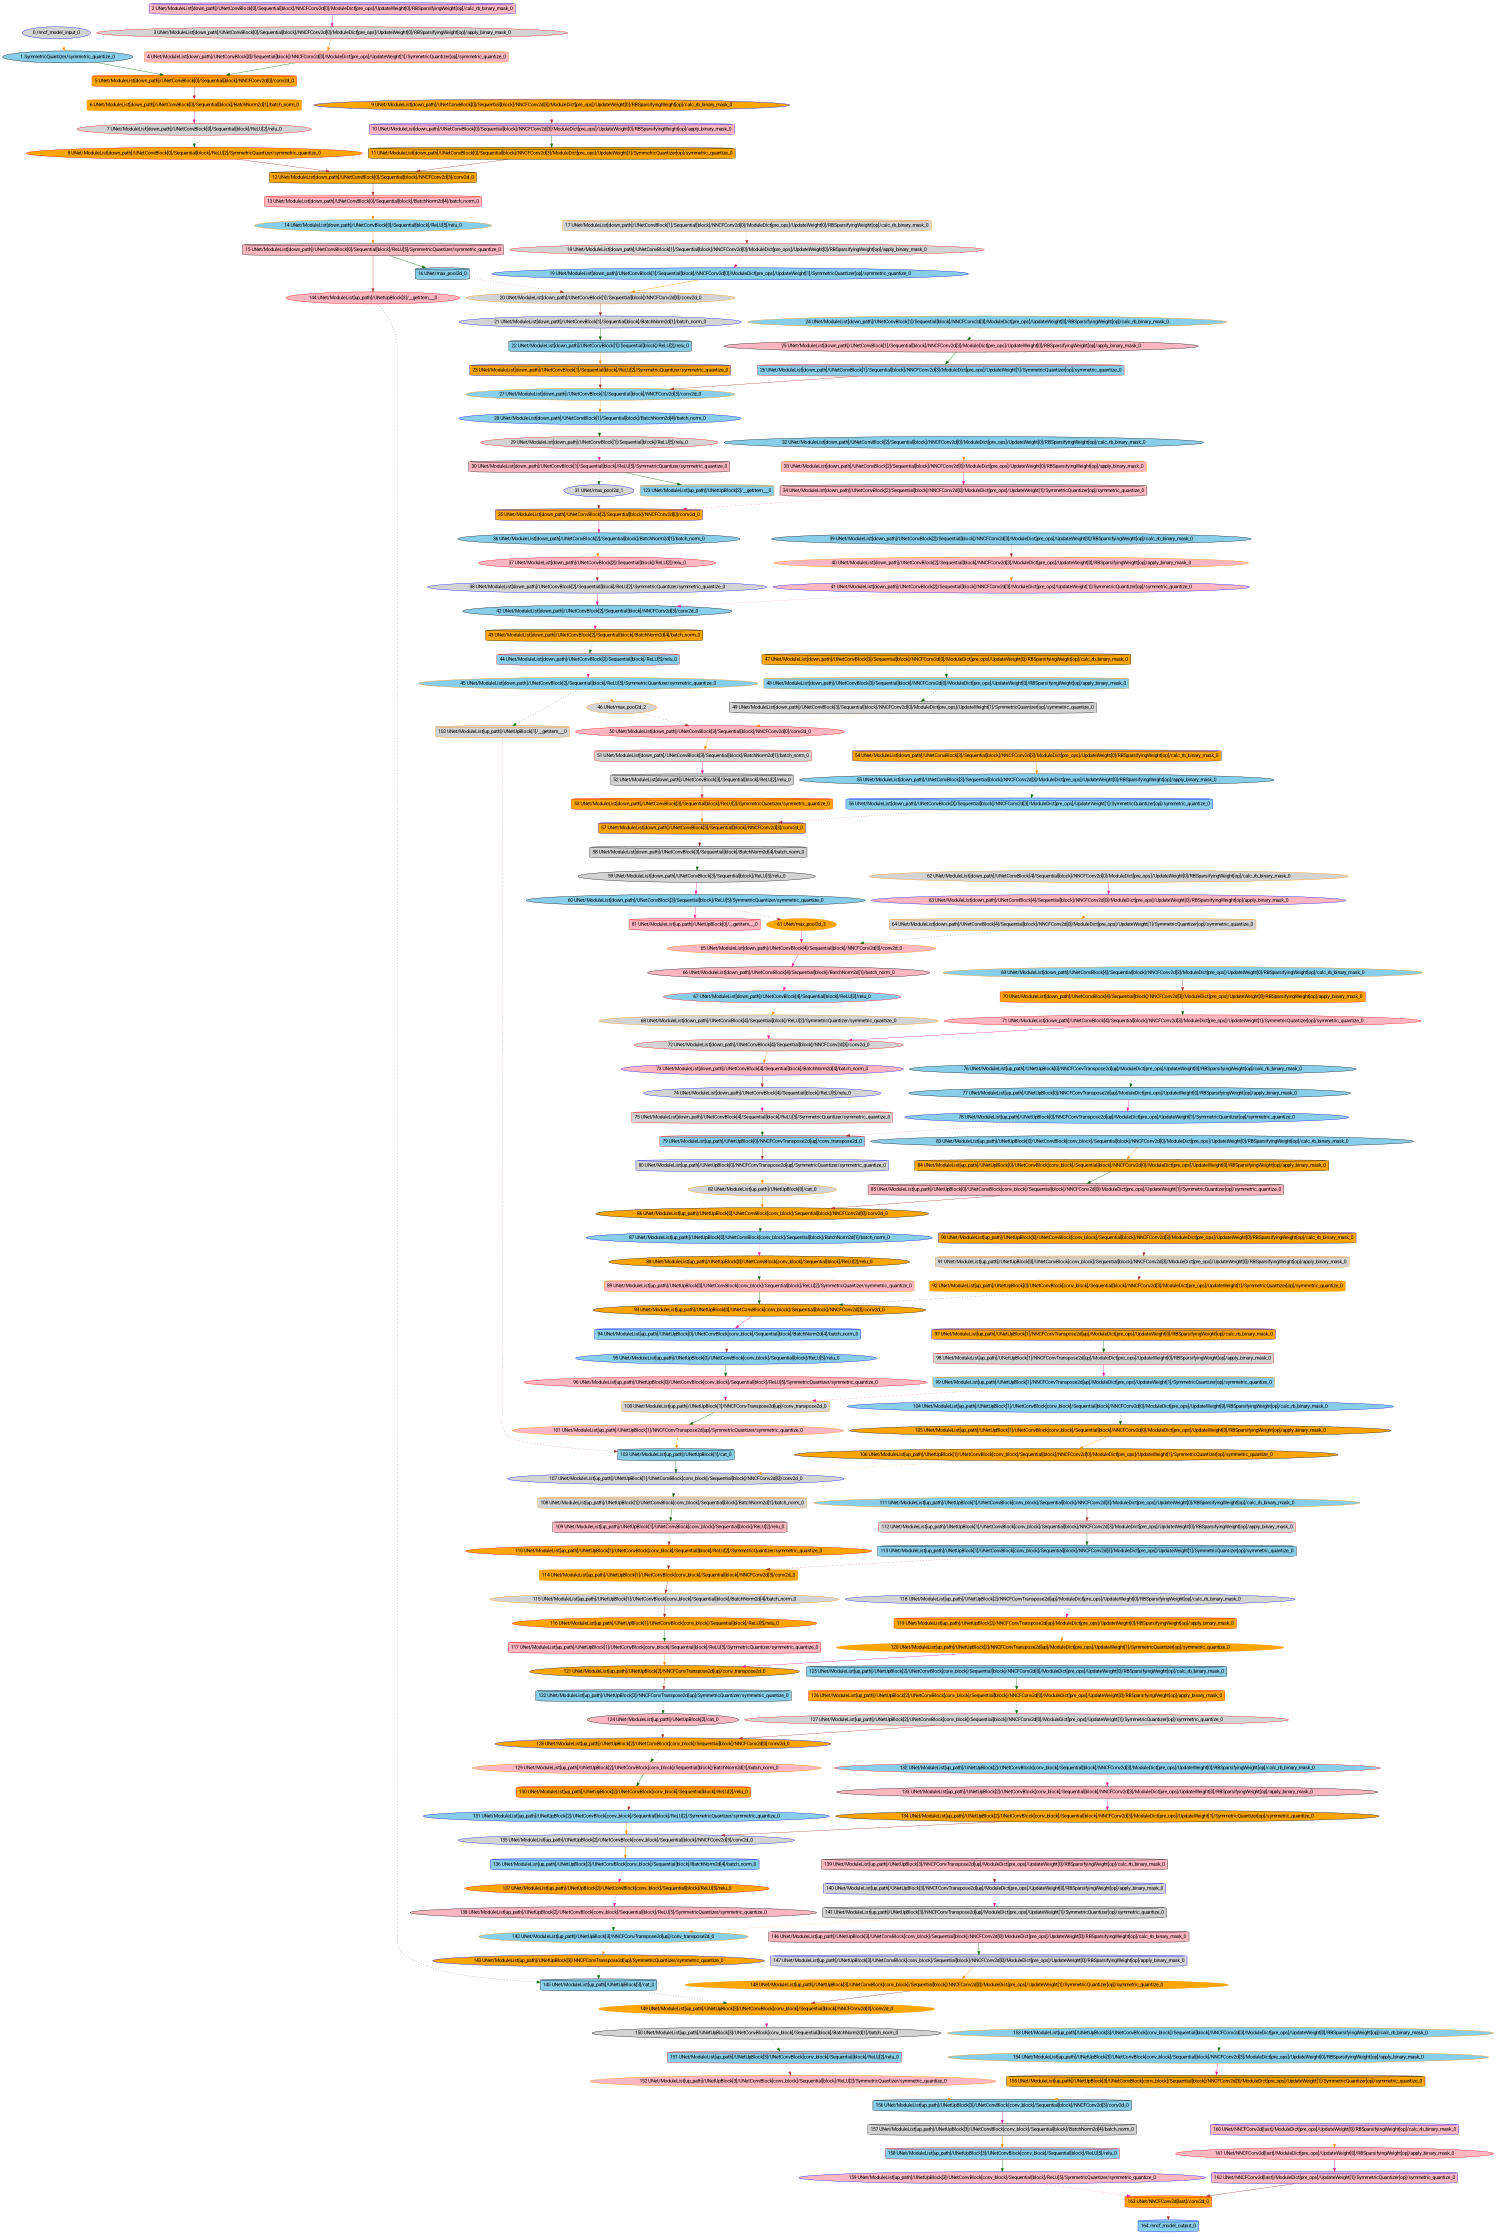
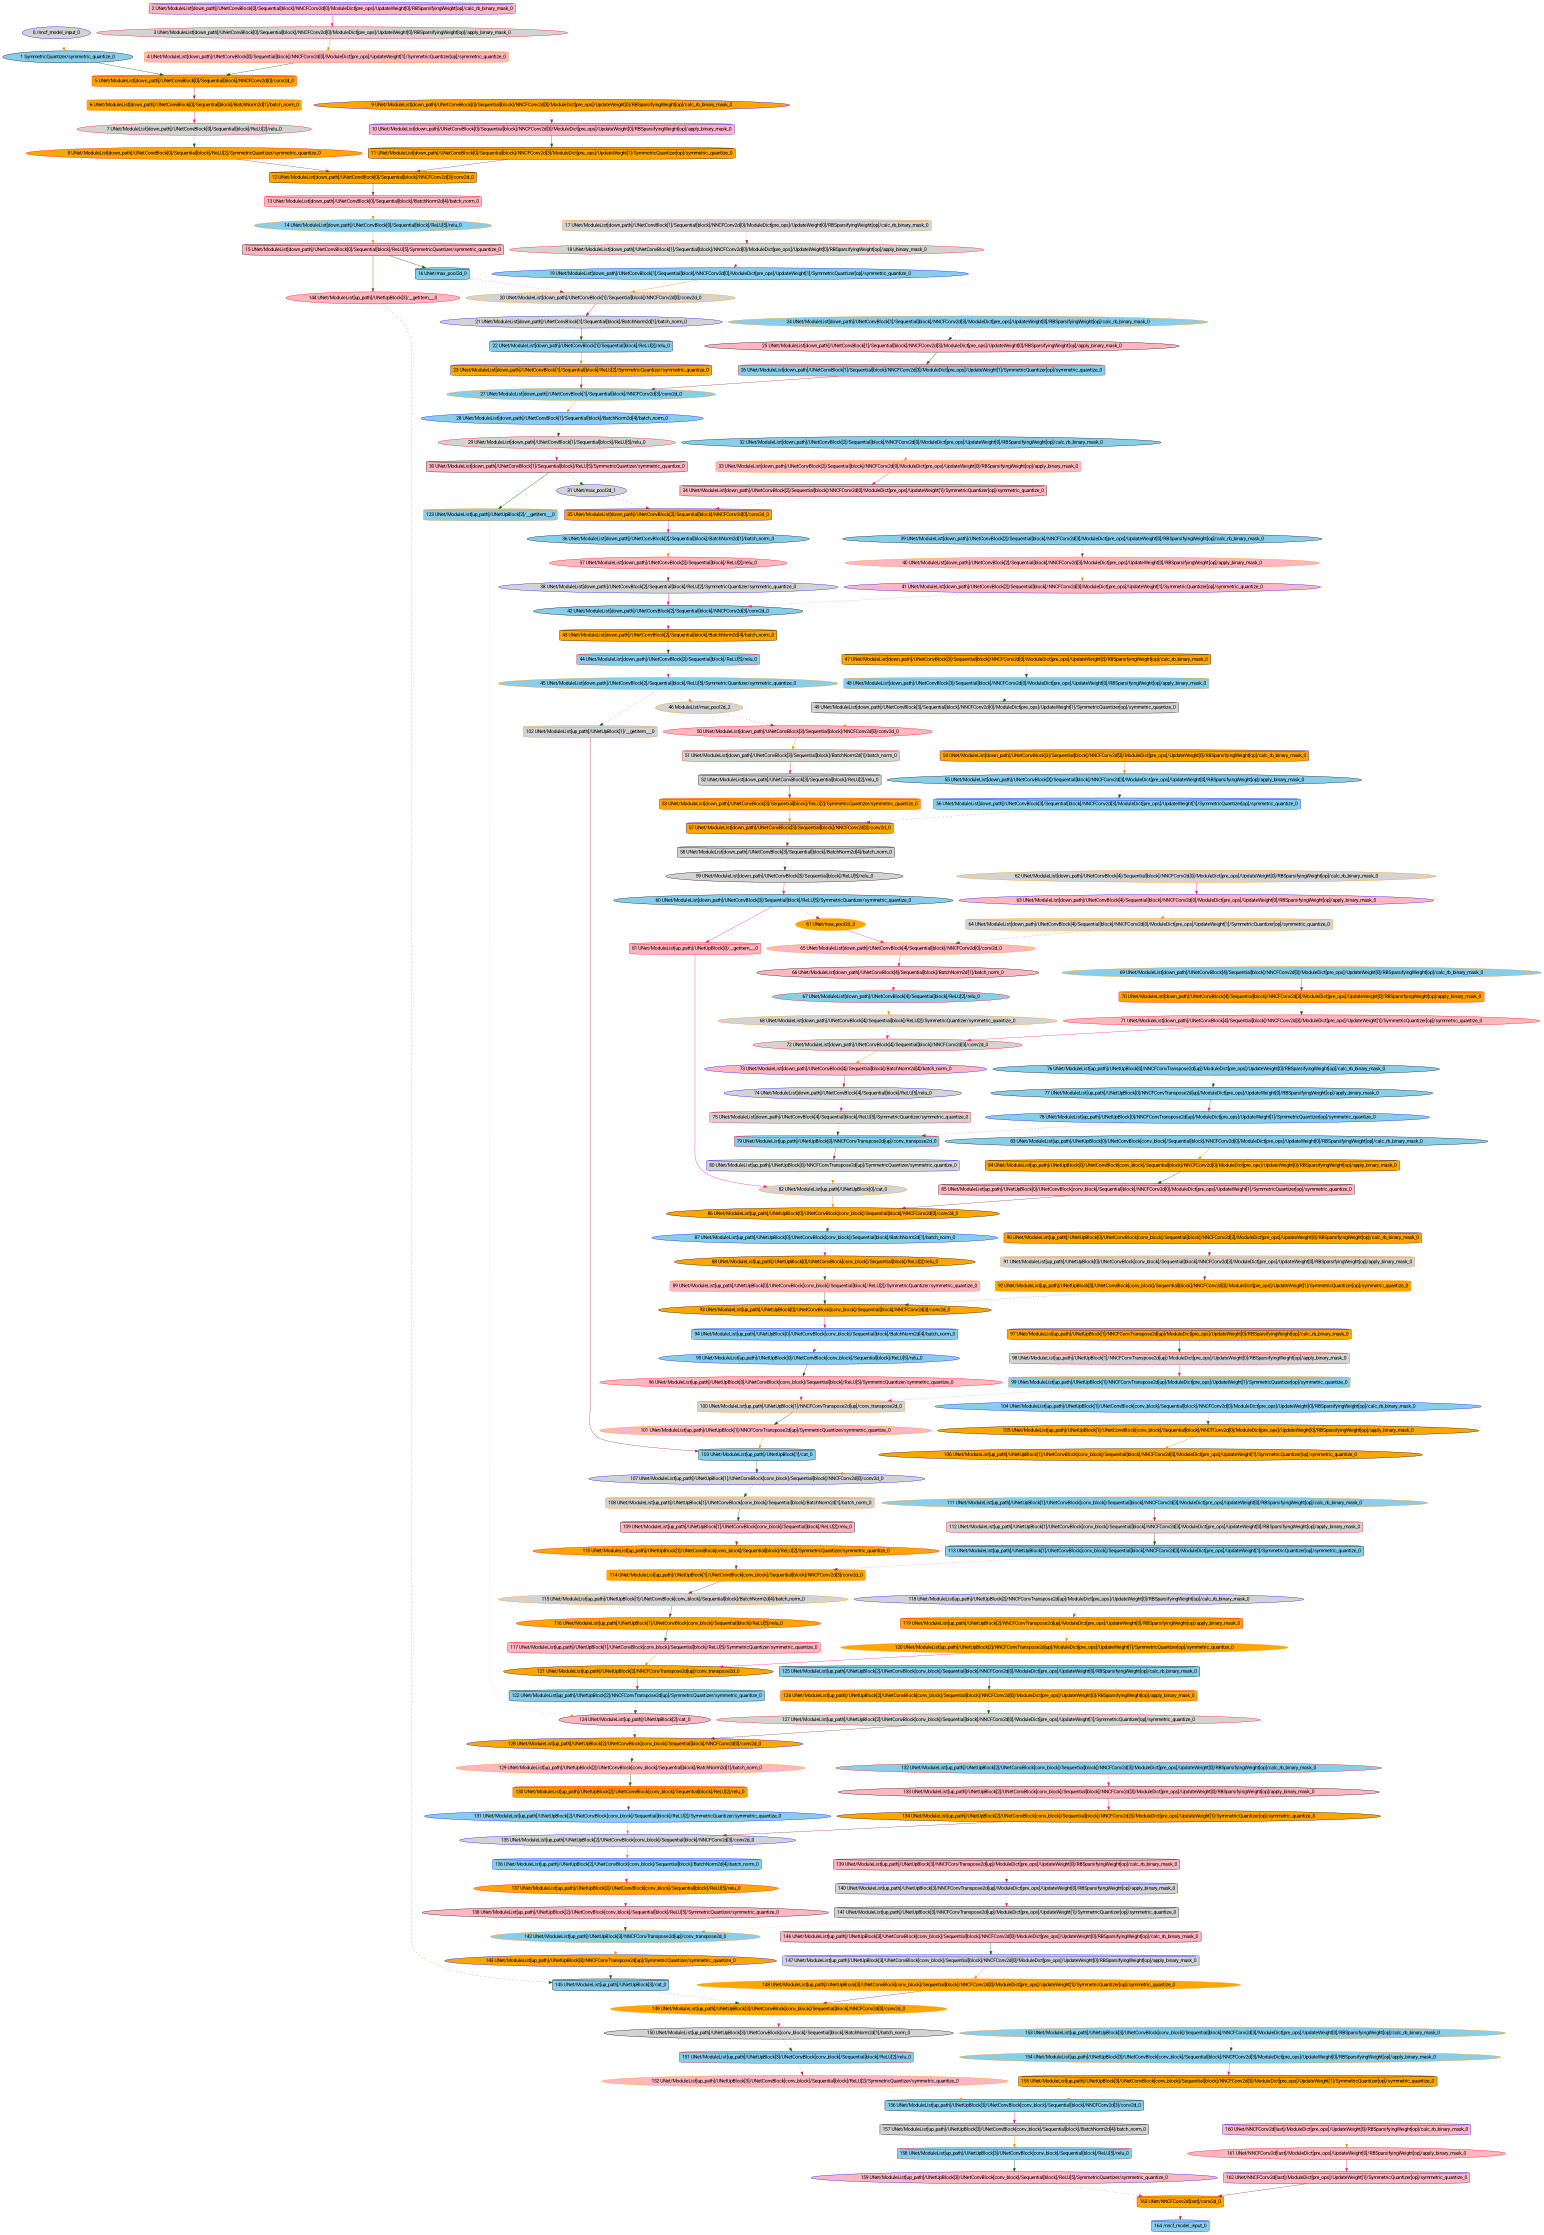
(622, 708) -> (699, 708)
none -> (695, 1096)
(503, 1142) -> (590, 1138)
none -> (489, 1148)
(1168, 2226) -> (1180, 2226)
